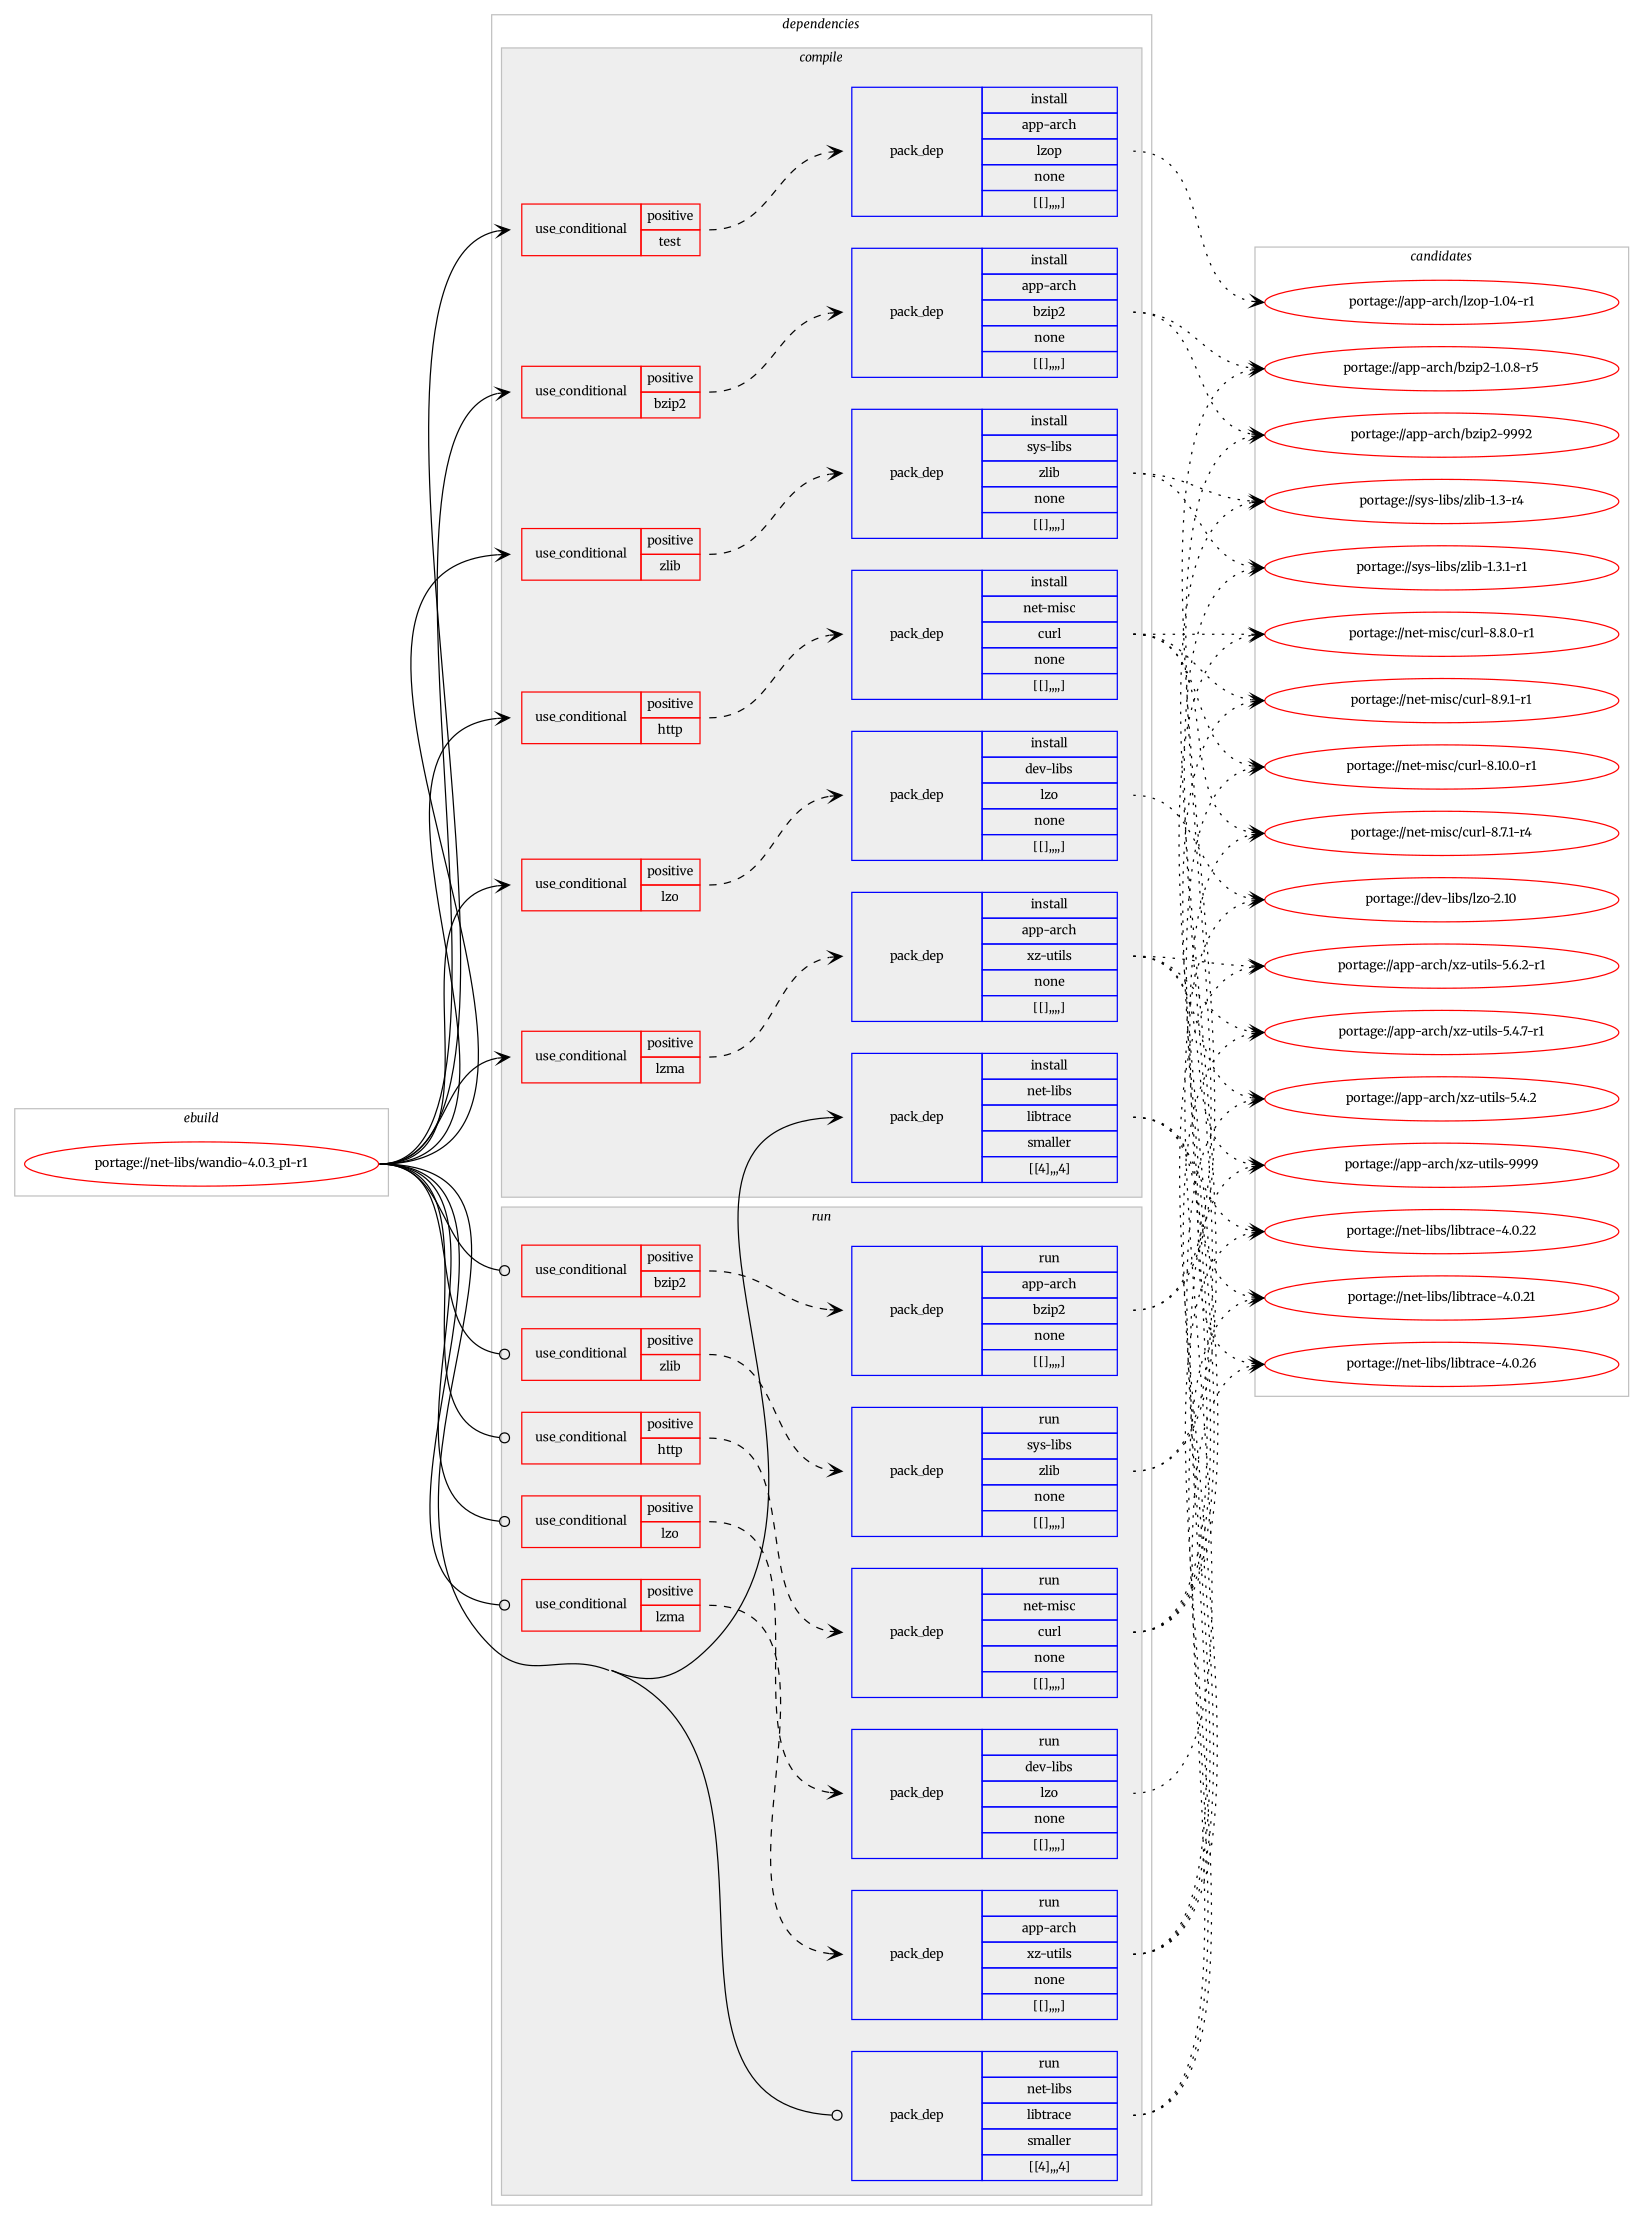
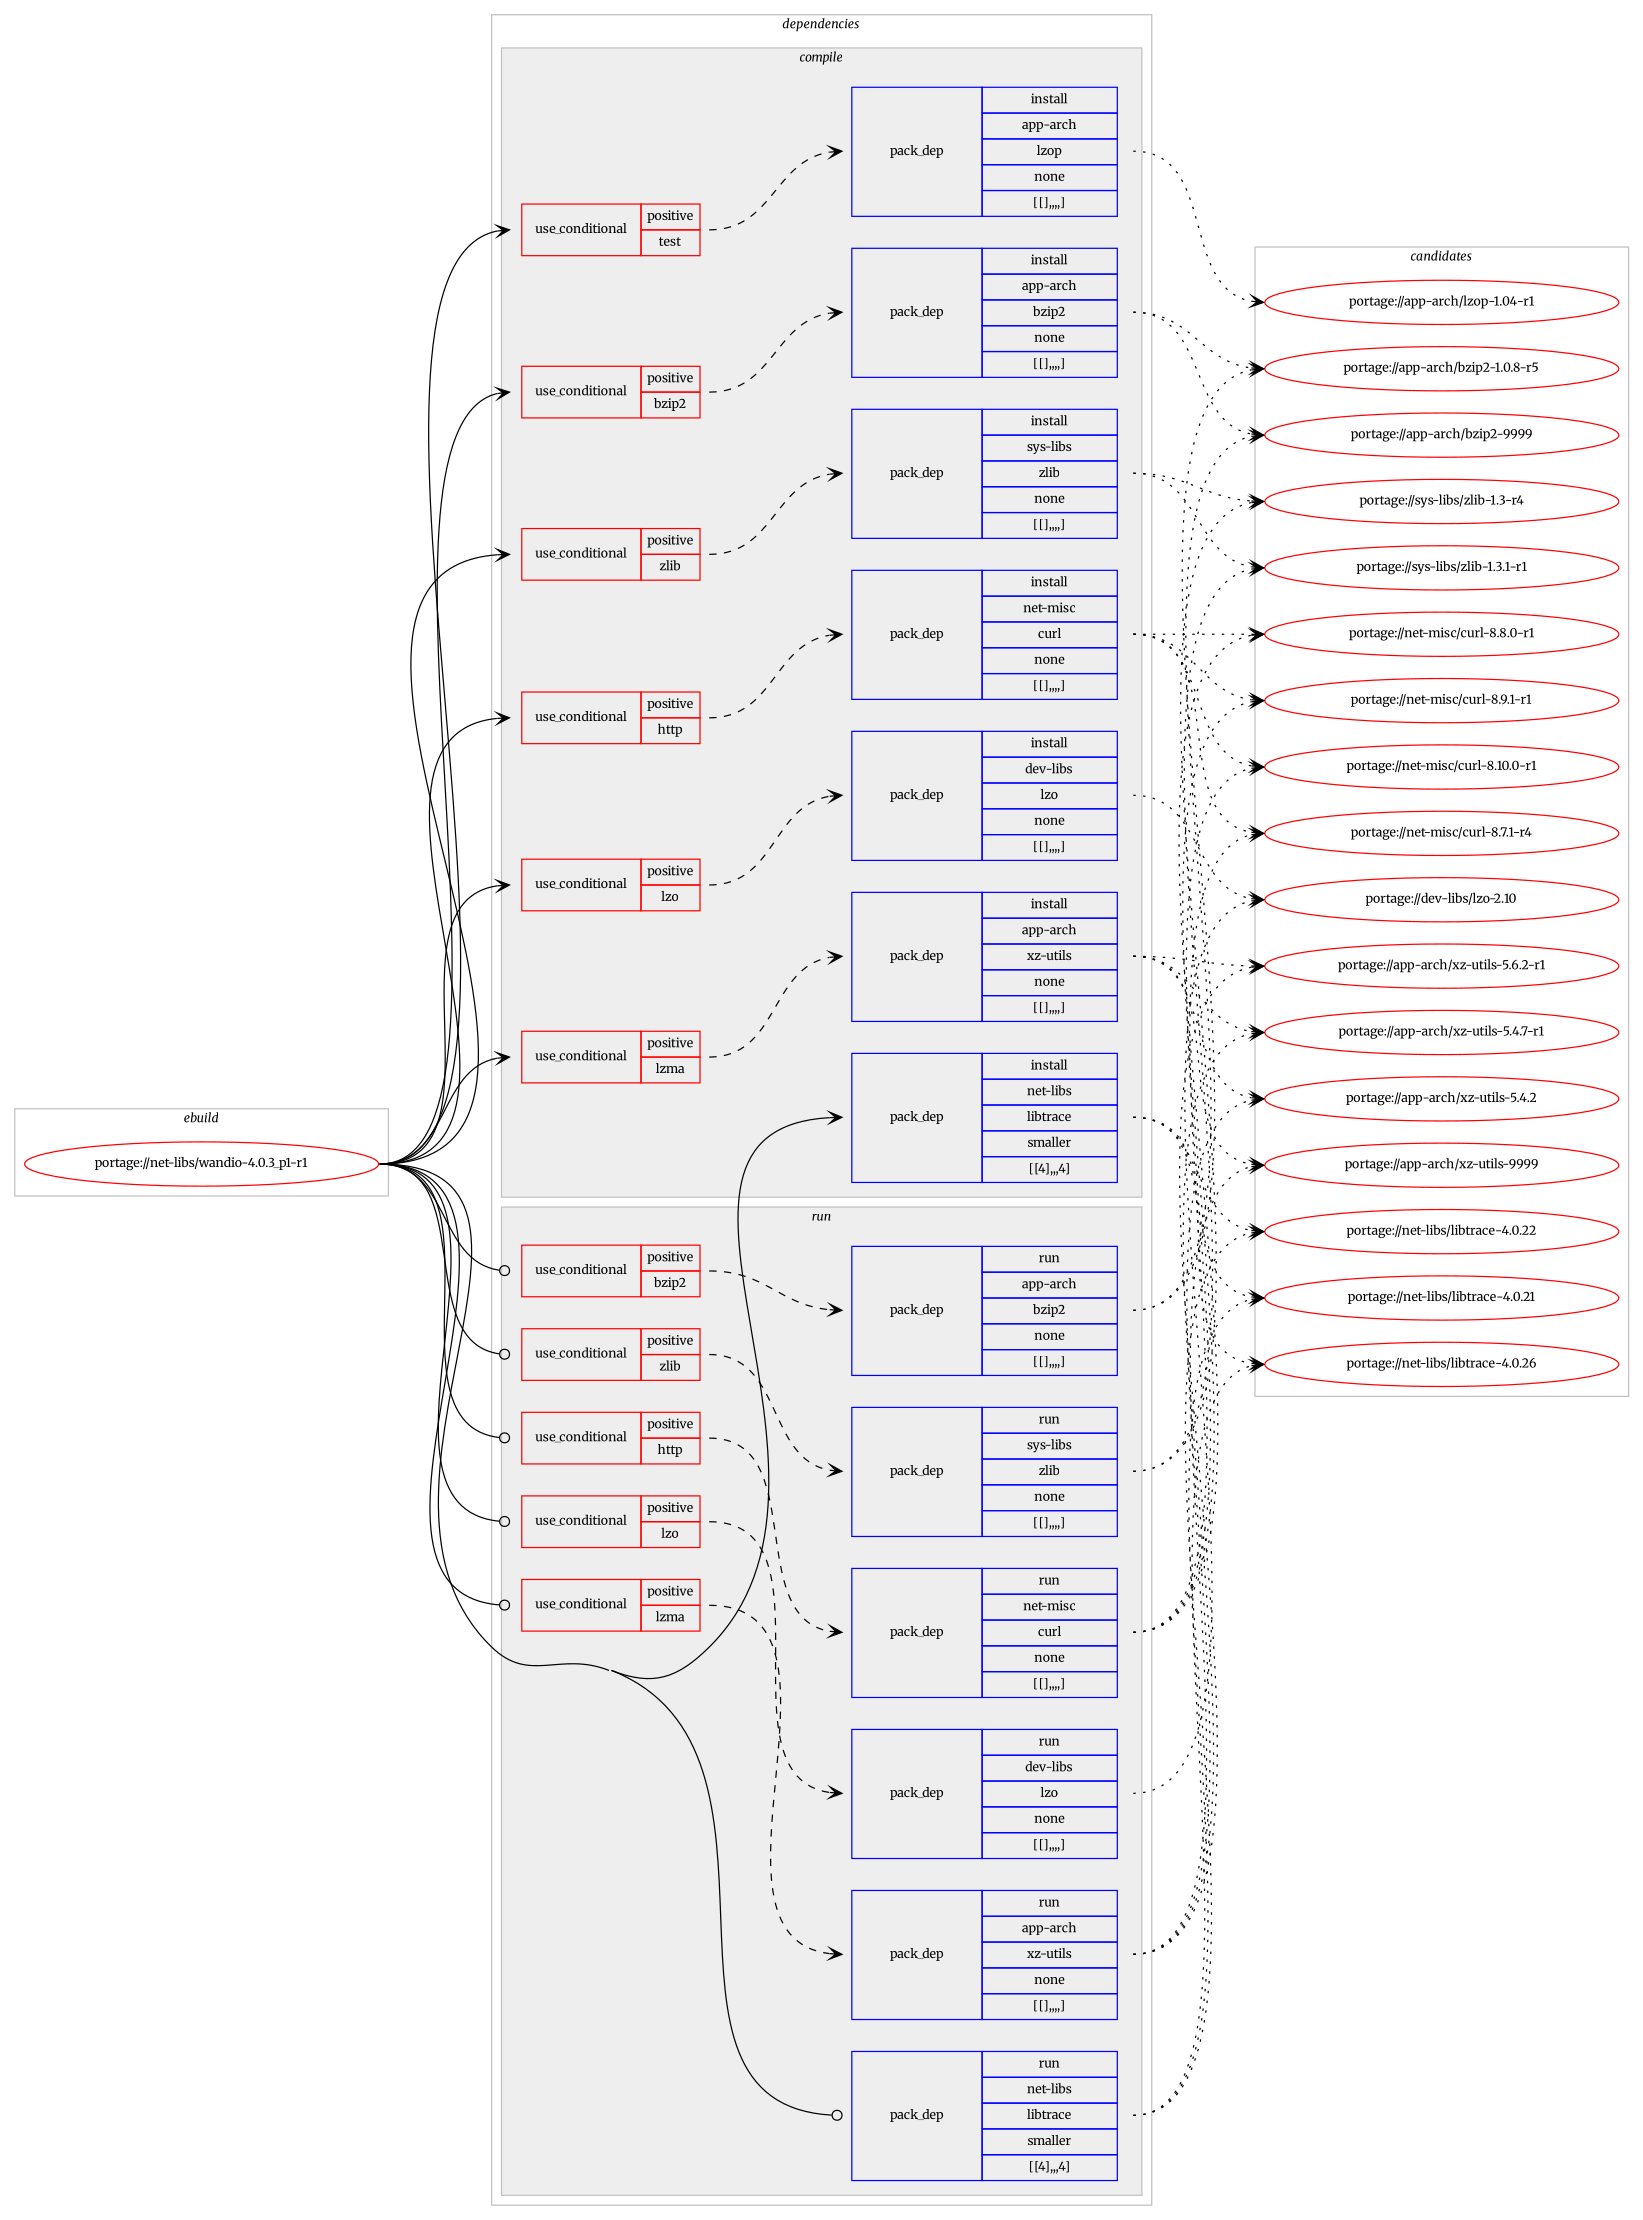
(1442, 435) -> (1442, 435)
